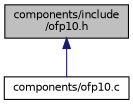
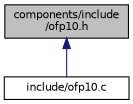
(67, 88) -> (67, 88)
